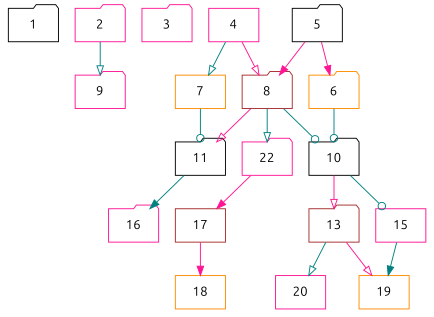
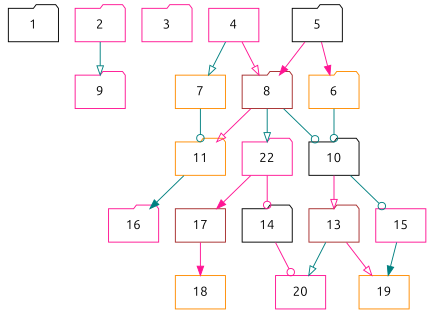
(200, 159) -> (200, 159)
none -> (267, 225)
